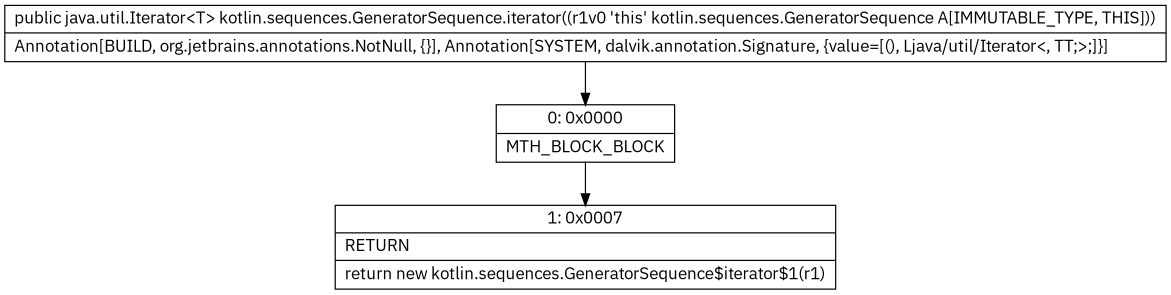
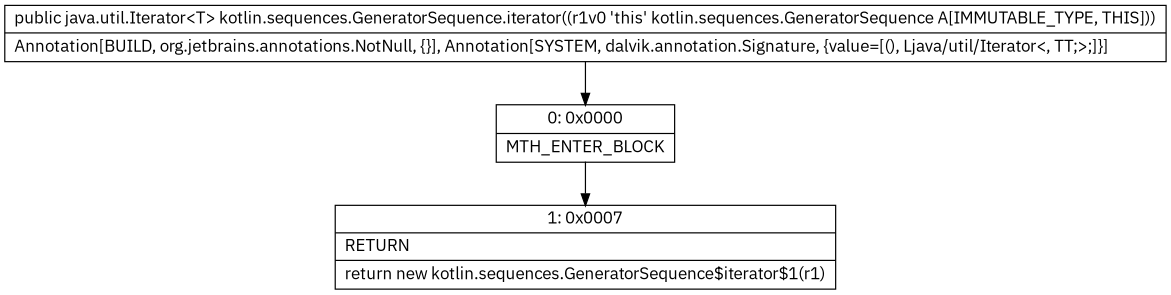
(585, 147) -> (585, 147)
